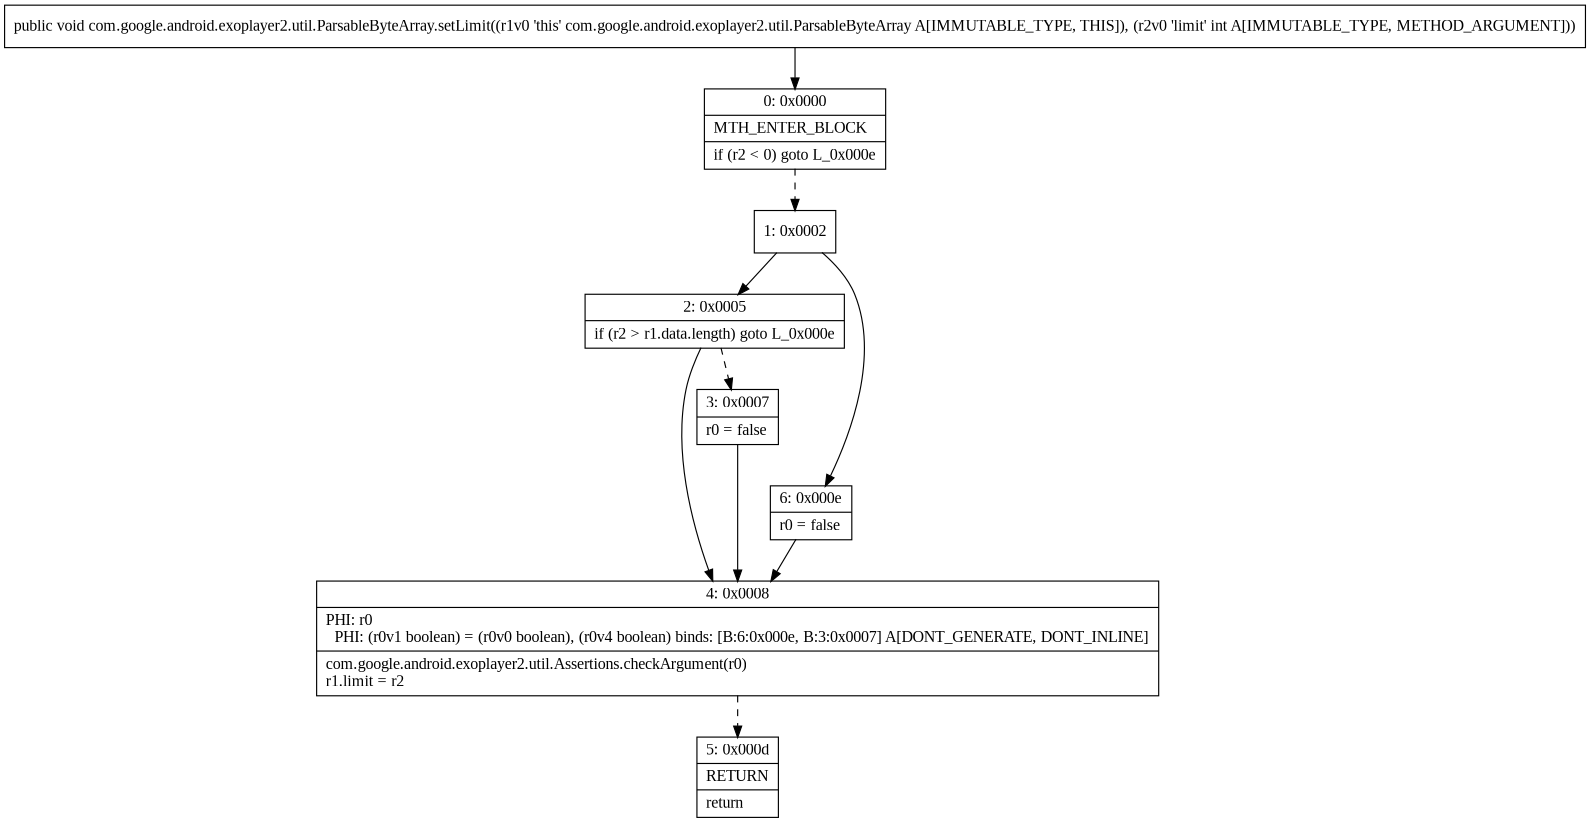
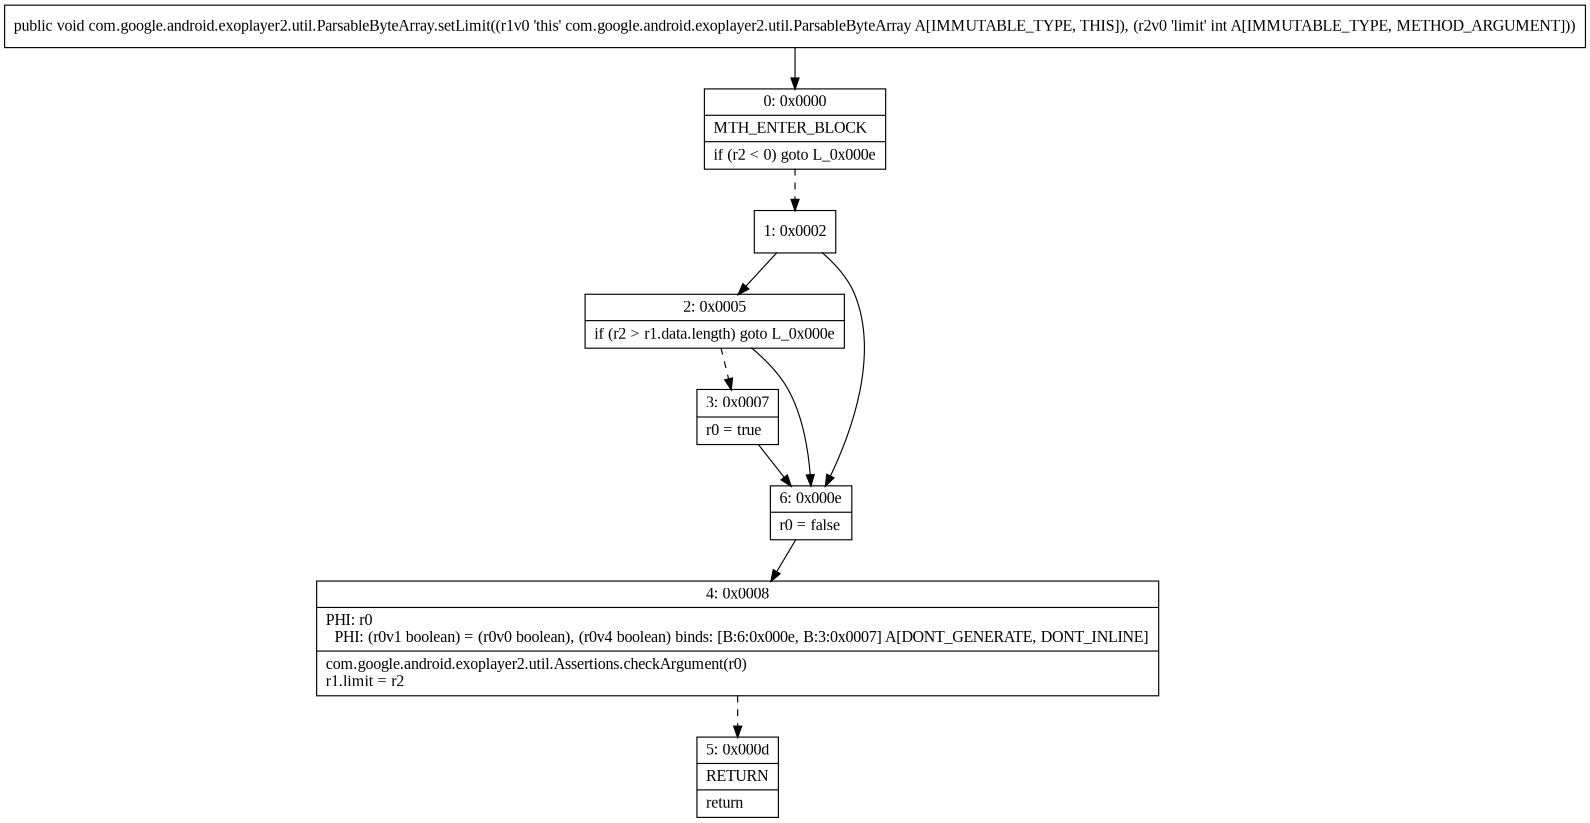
(737, 430) -> (734, 430)
(683, 459) -> (795, 404)
(738, 507) -> (771, 461)
